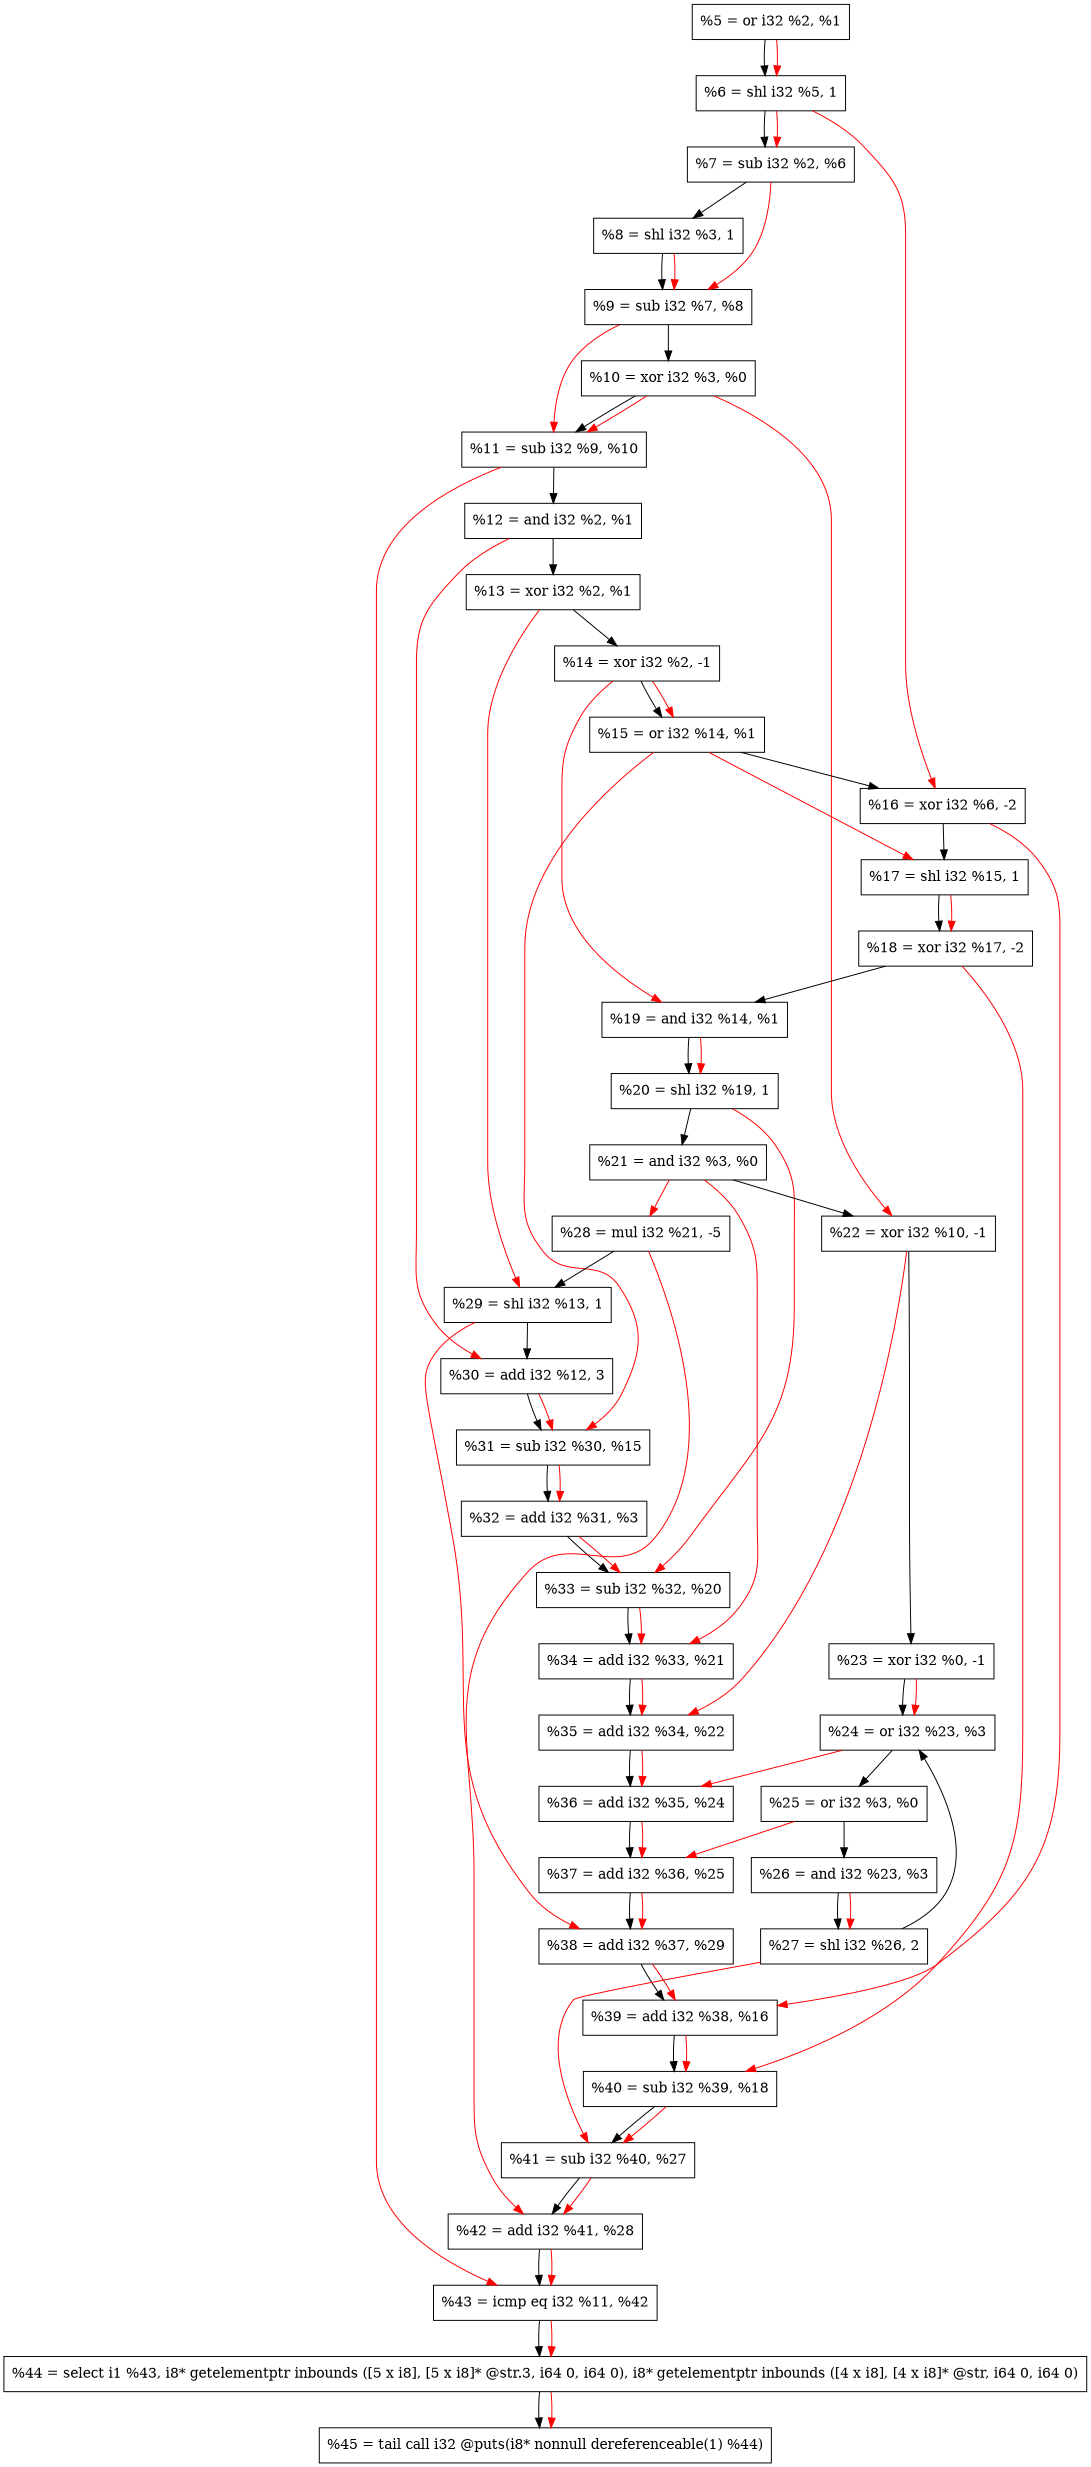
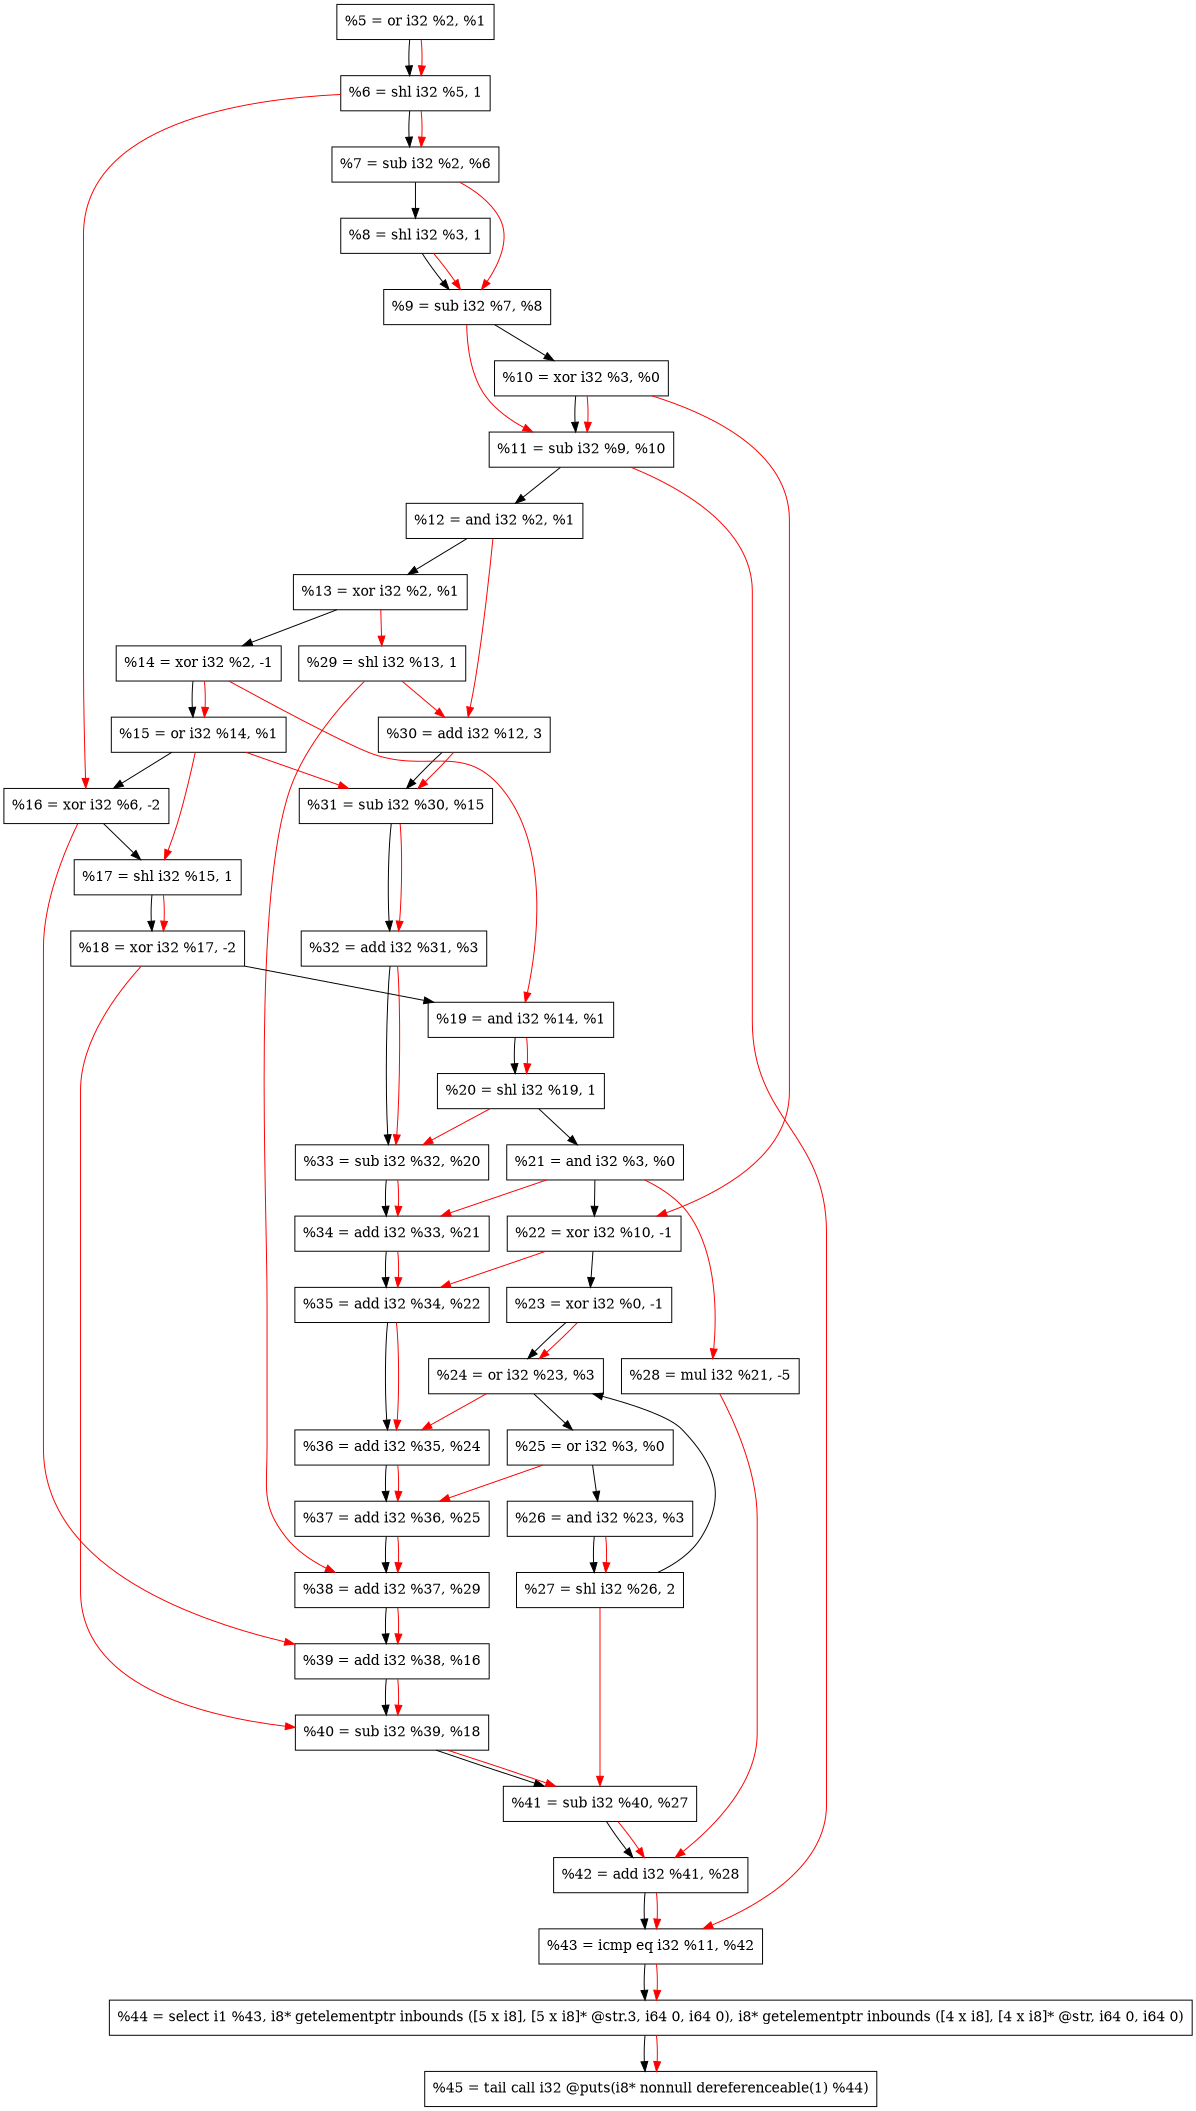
(594, 1263) -> none
(527, 1336) -> (420, 696)
